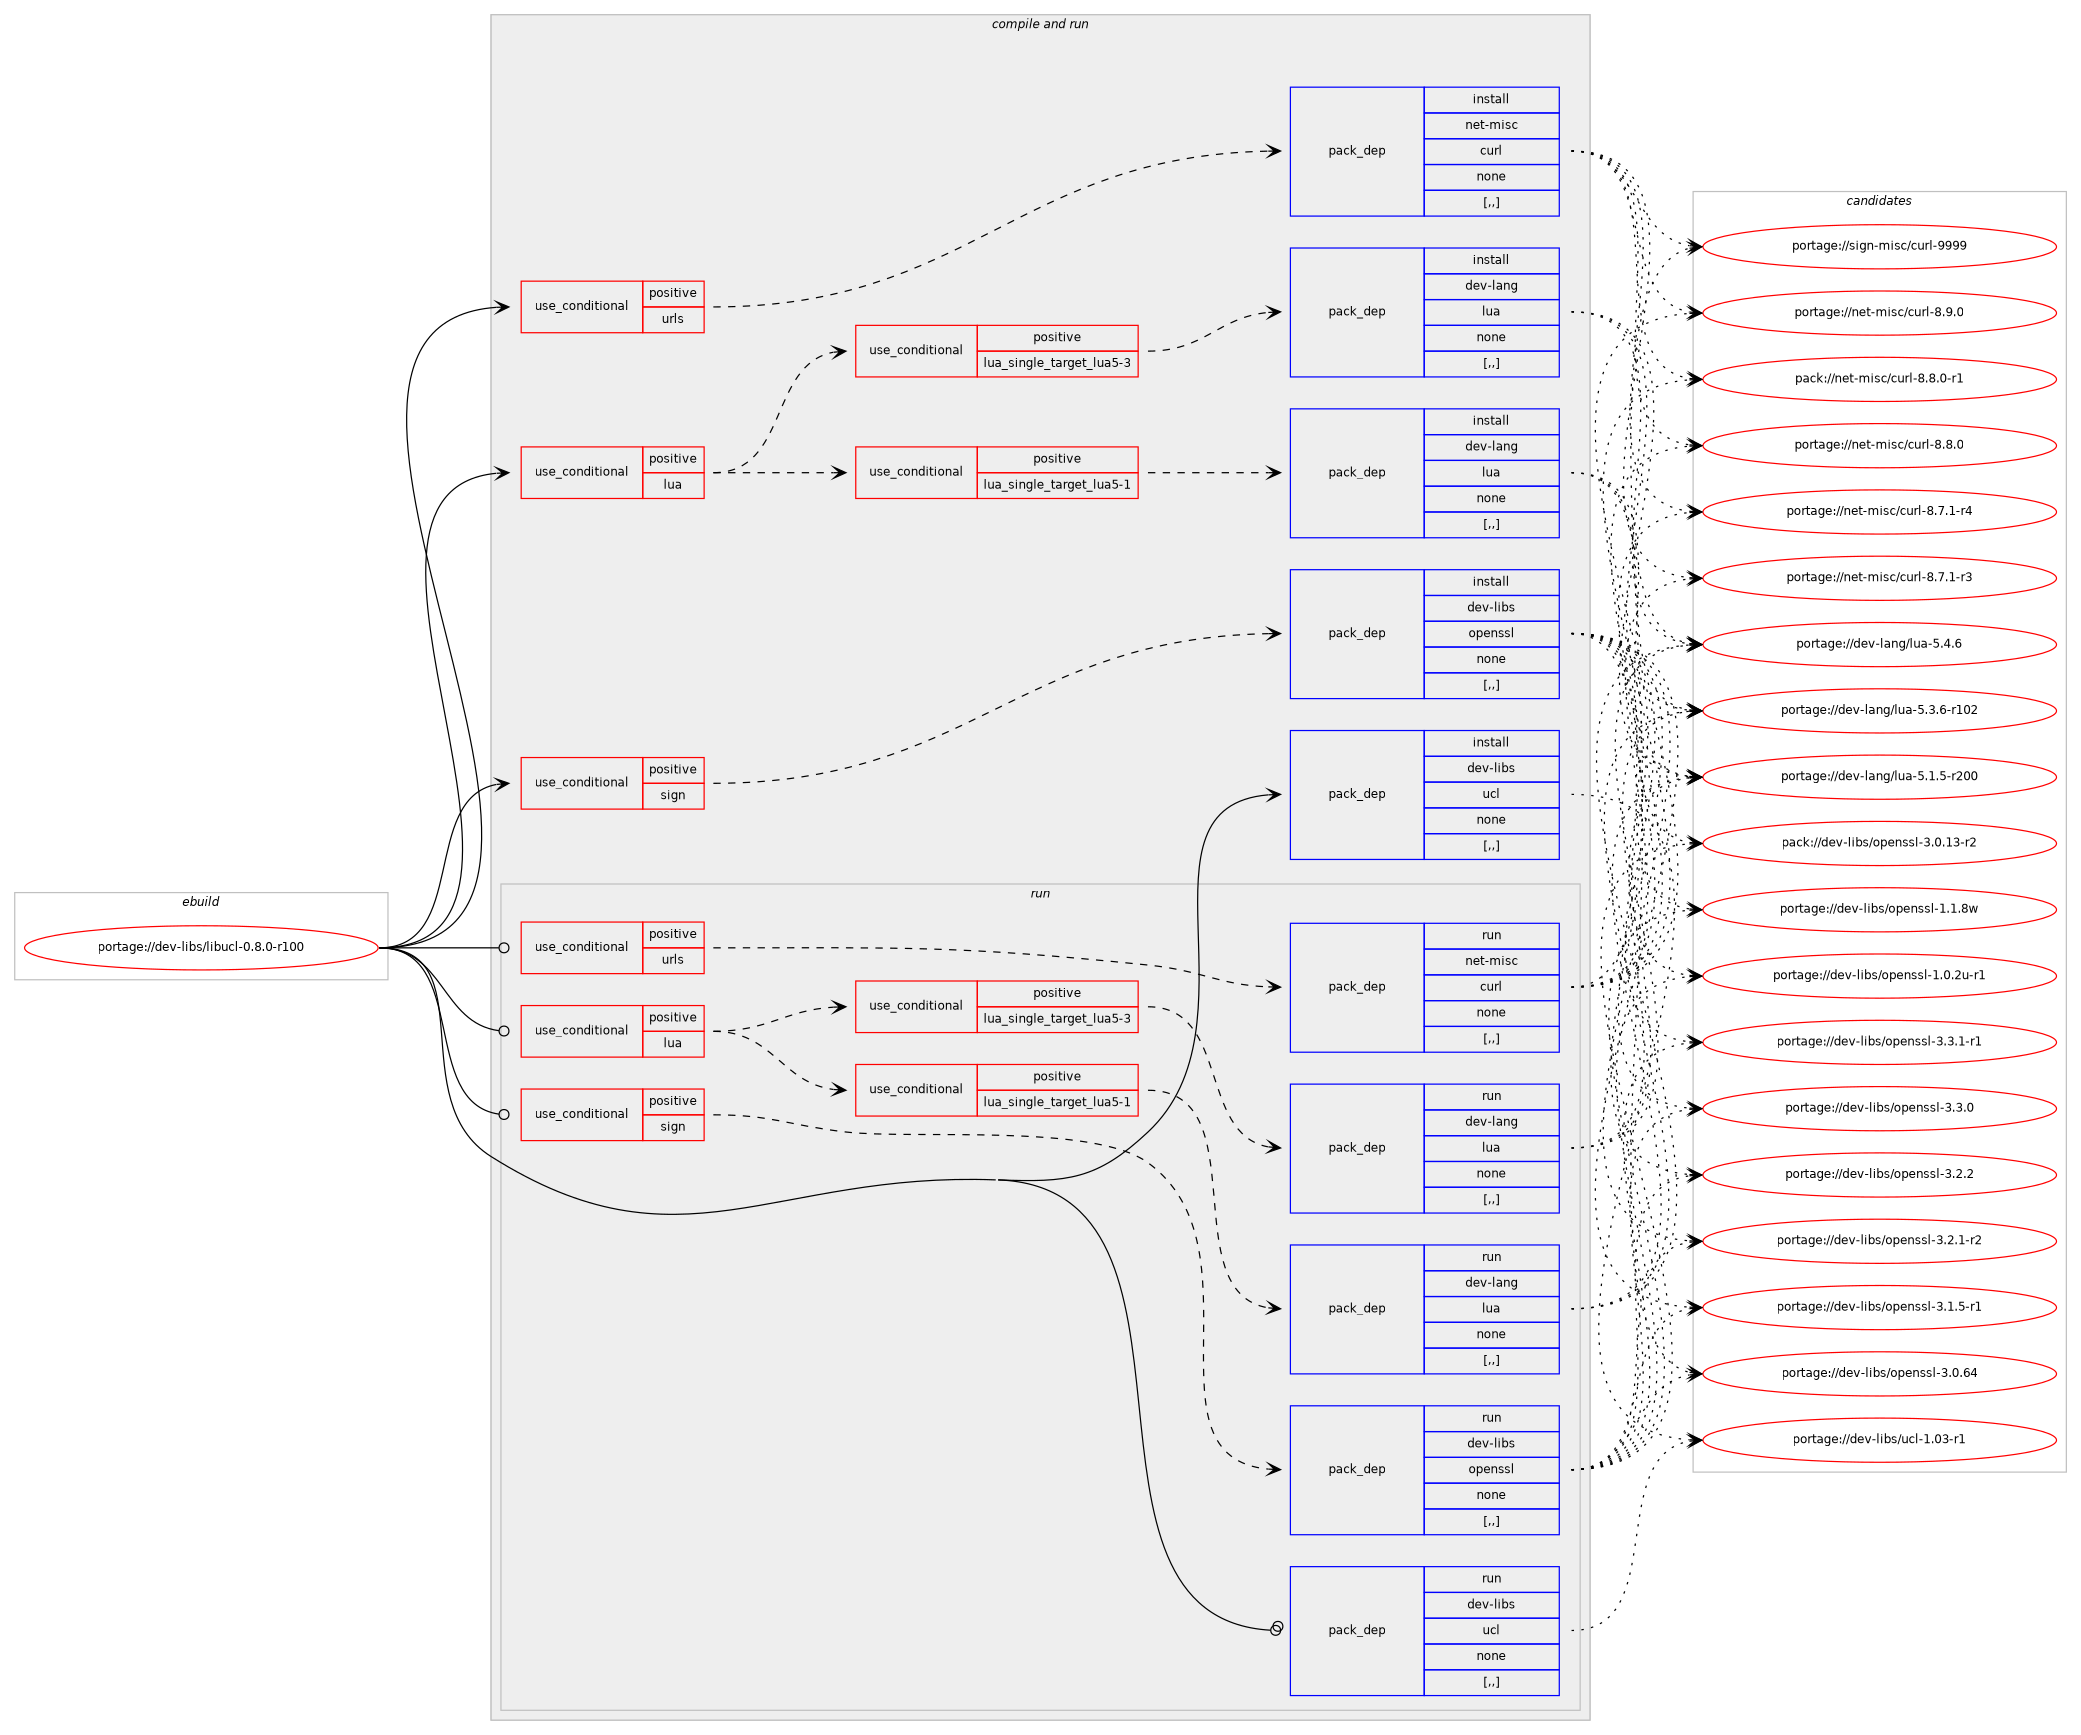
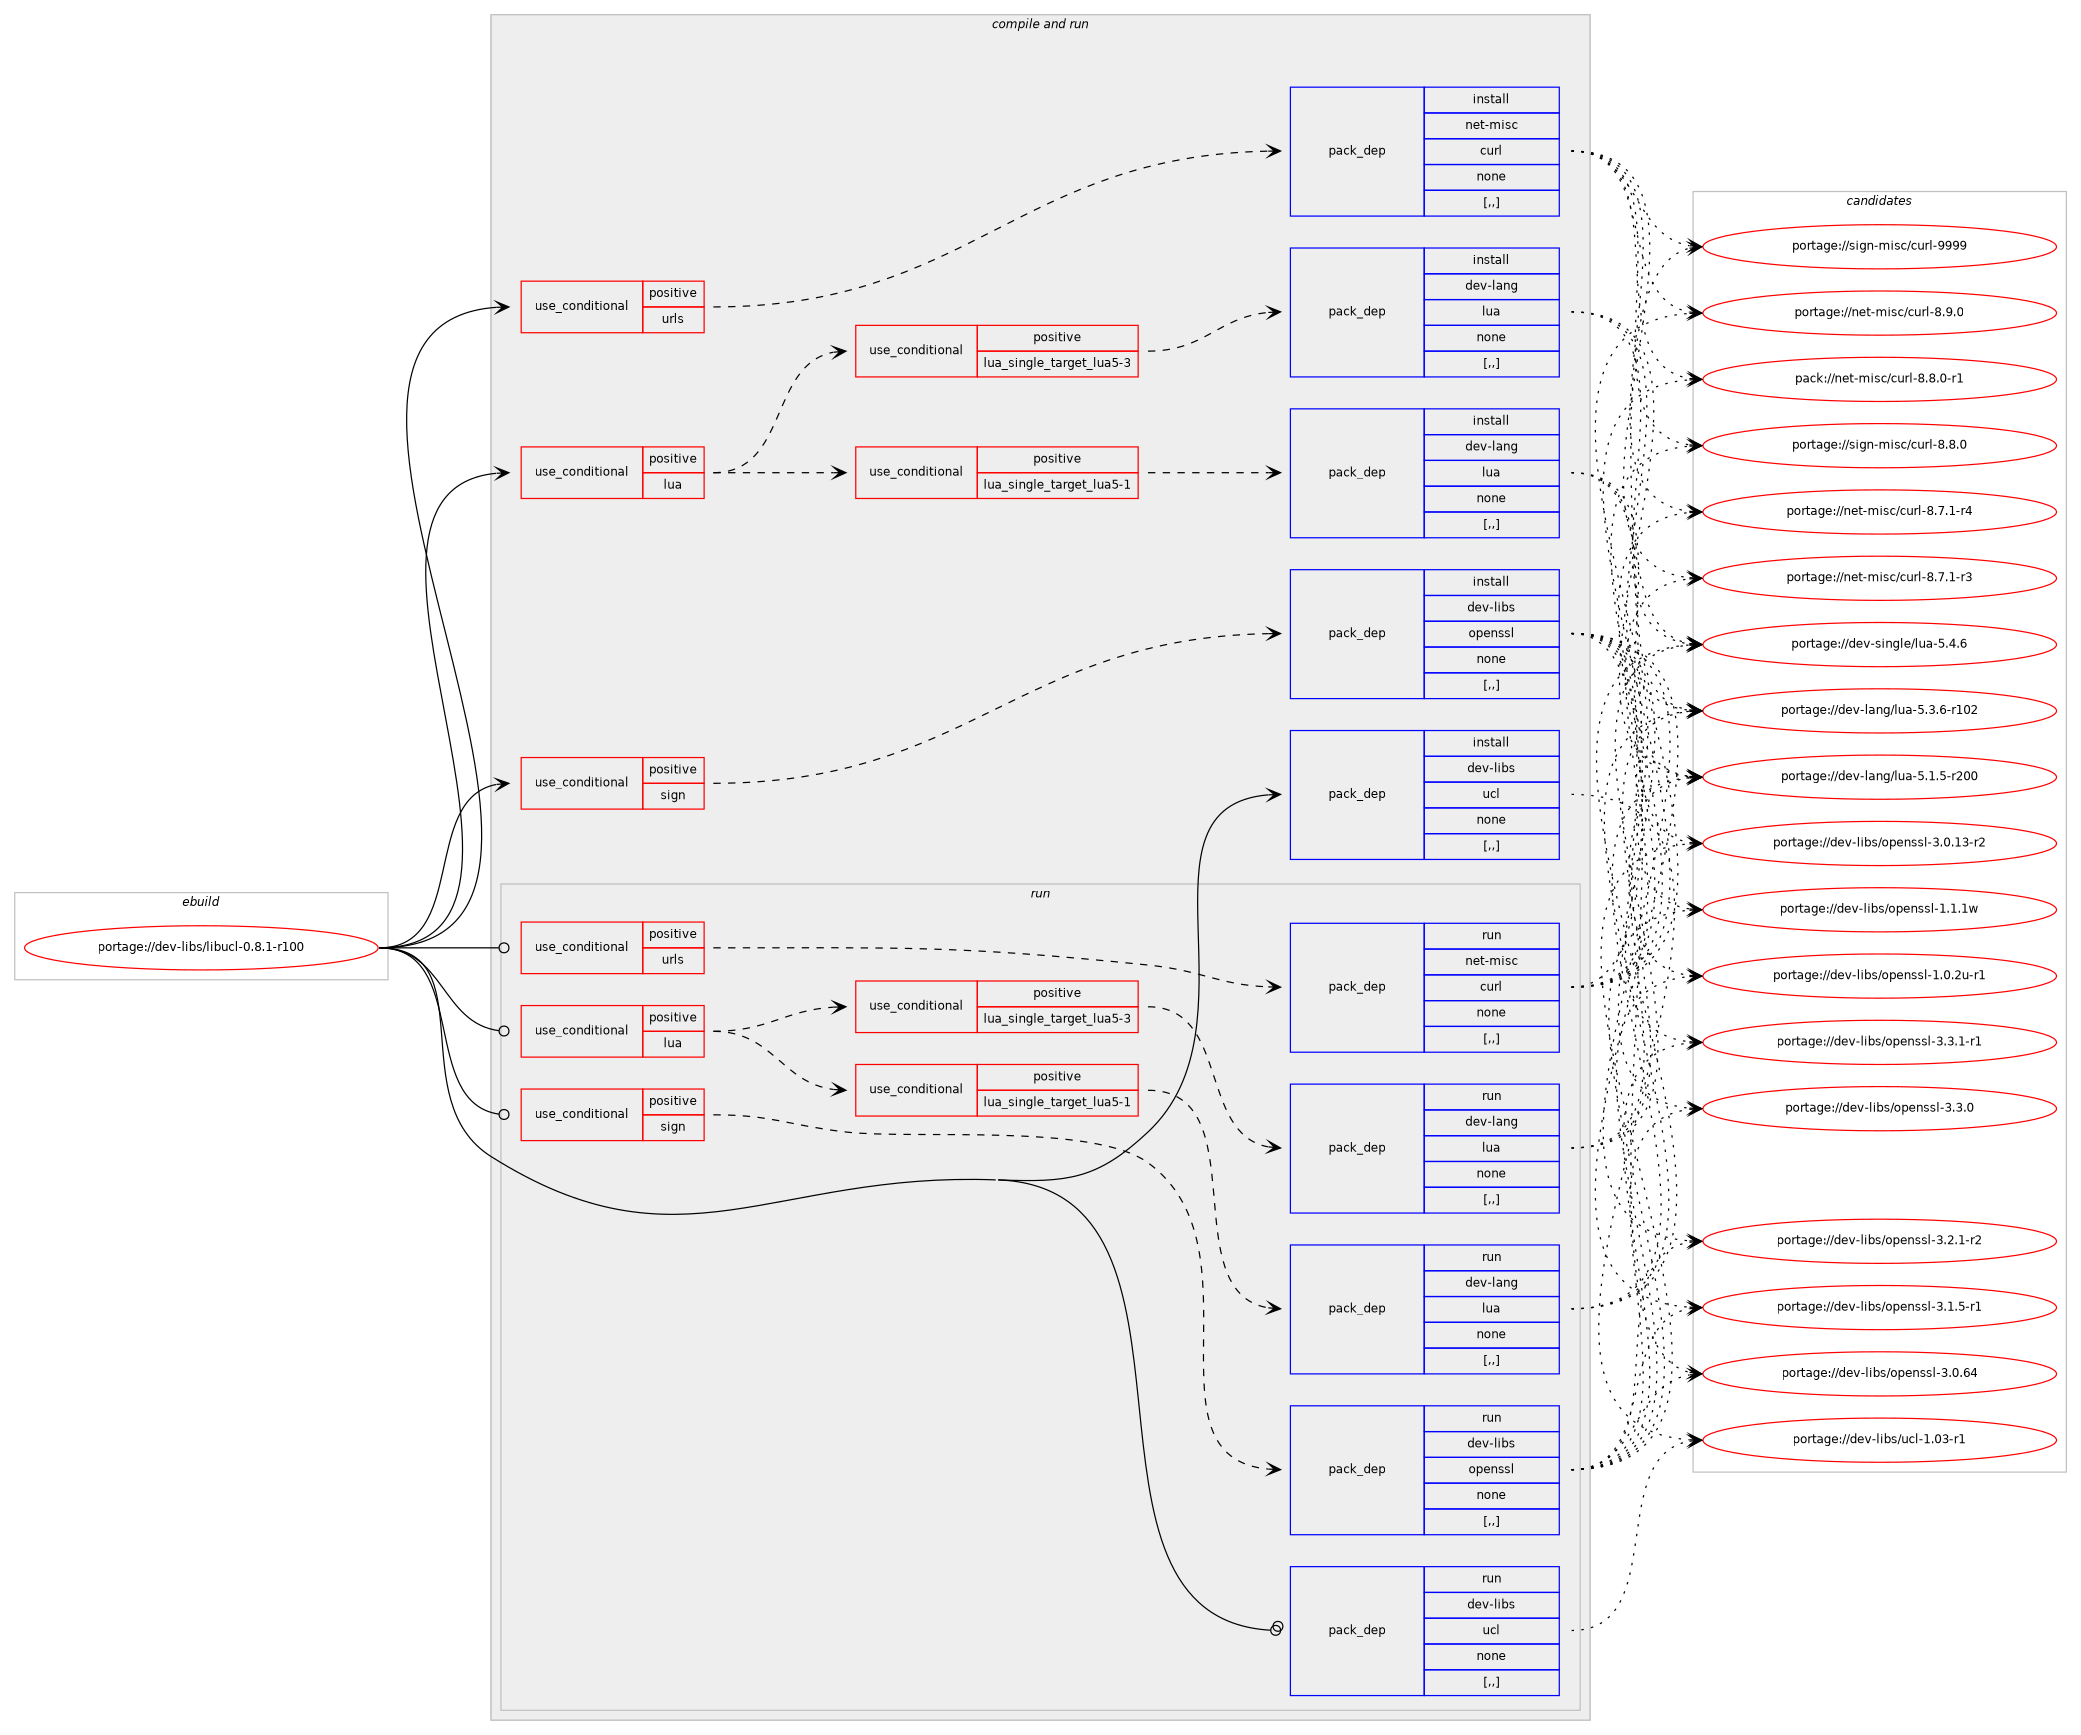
(1880, 446) -> (1880, 446)
(1880, 645) -> (1880, 645)
(1880, 843) -> (1880, 843)
(1880, 910) -> (1880, 910)
(201, 948) -> (201, 948)
(1880, 1175) -> none
